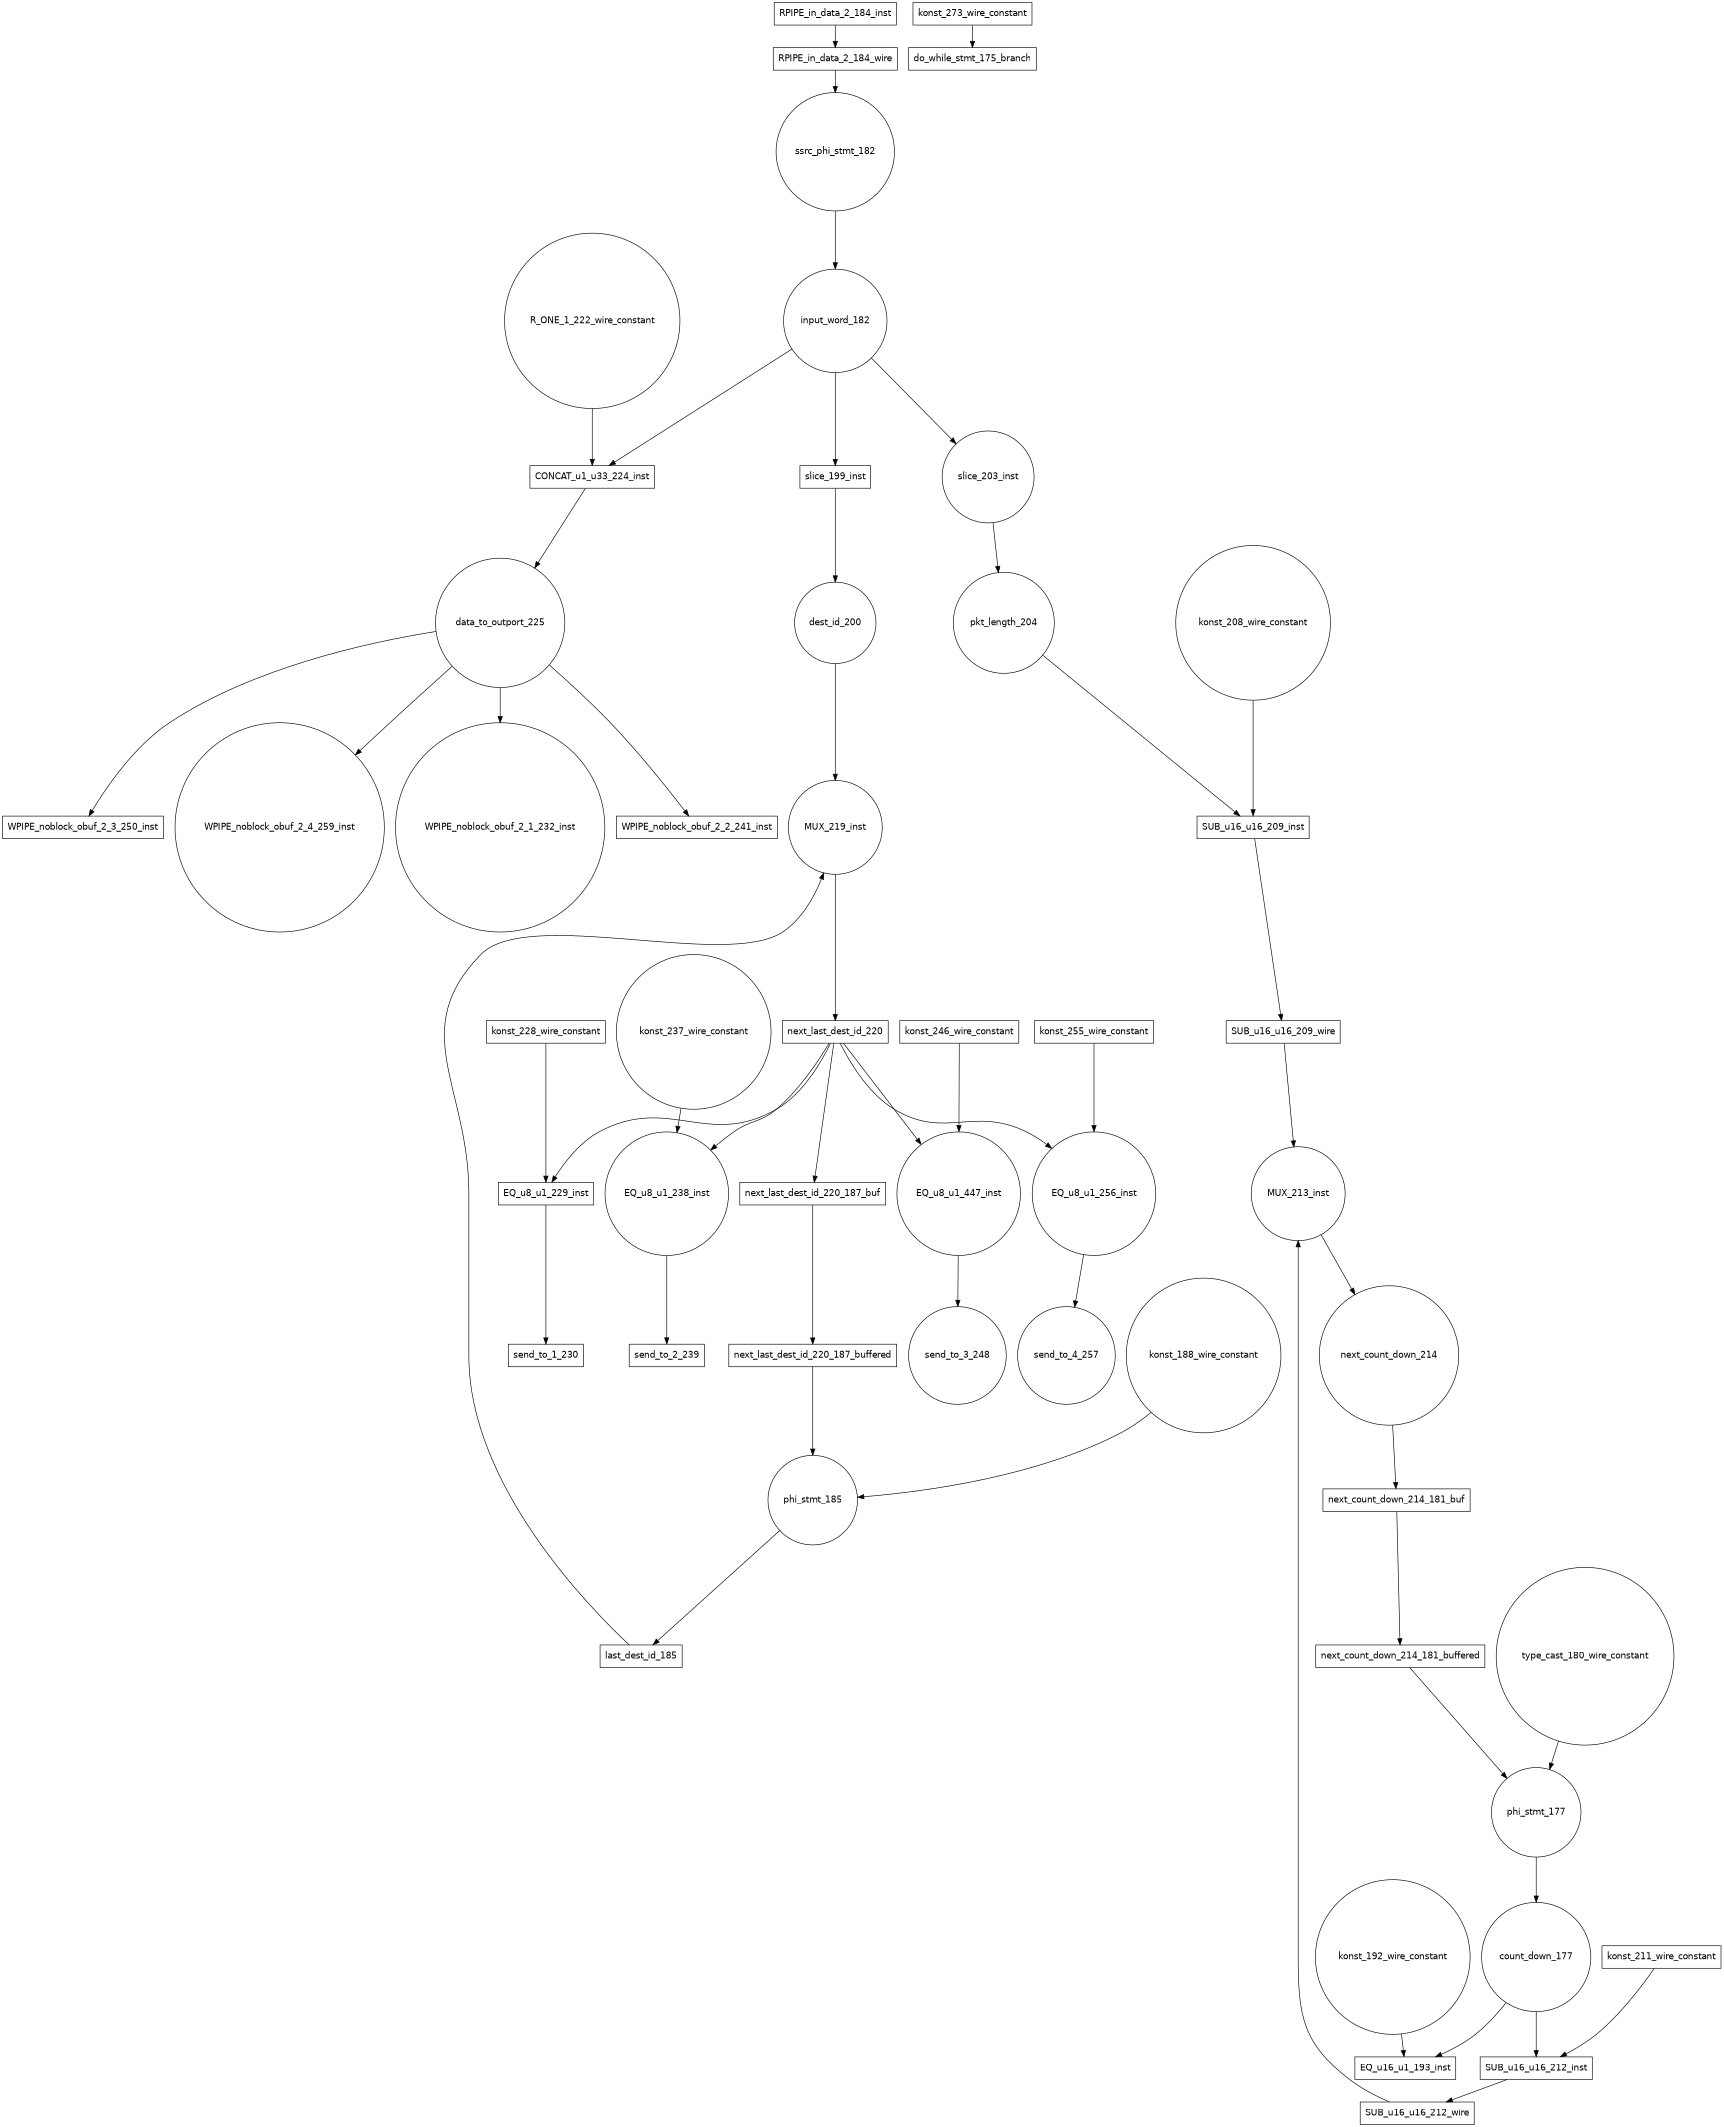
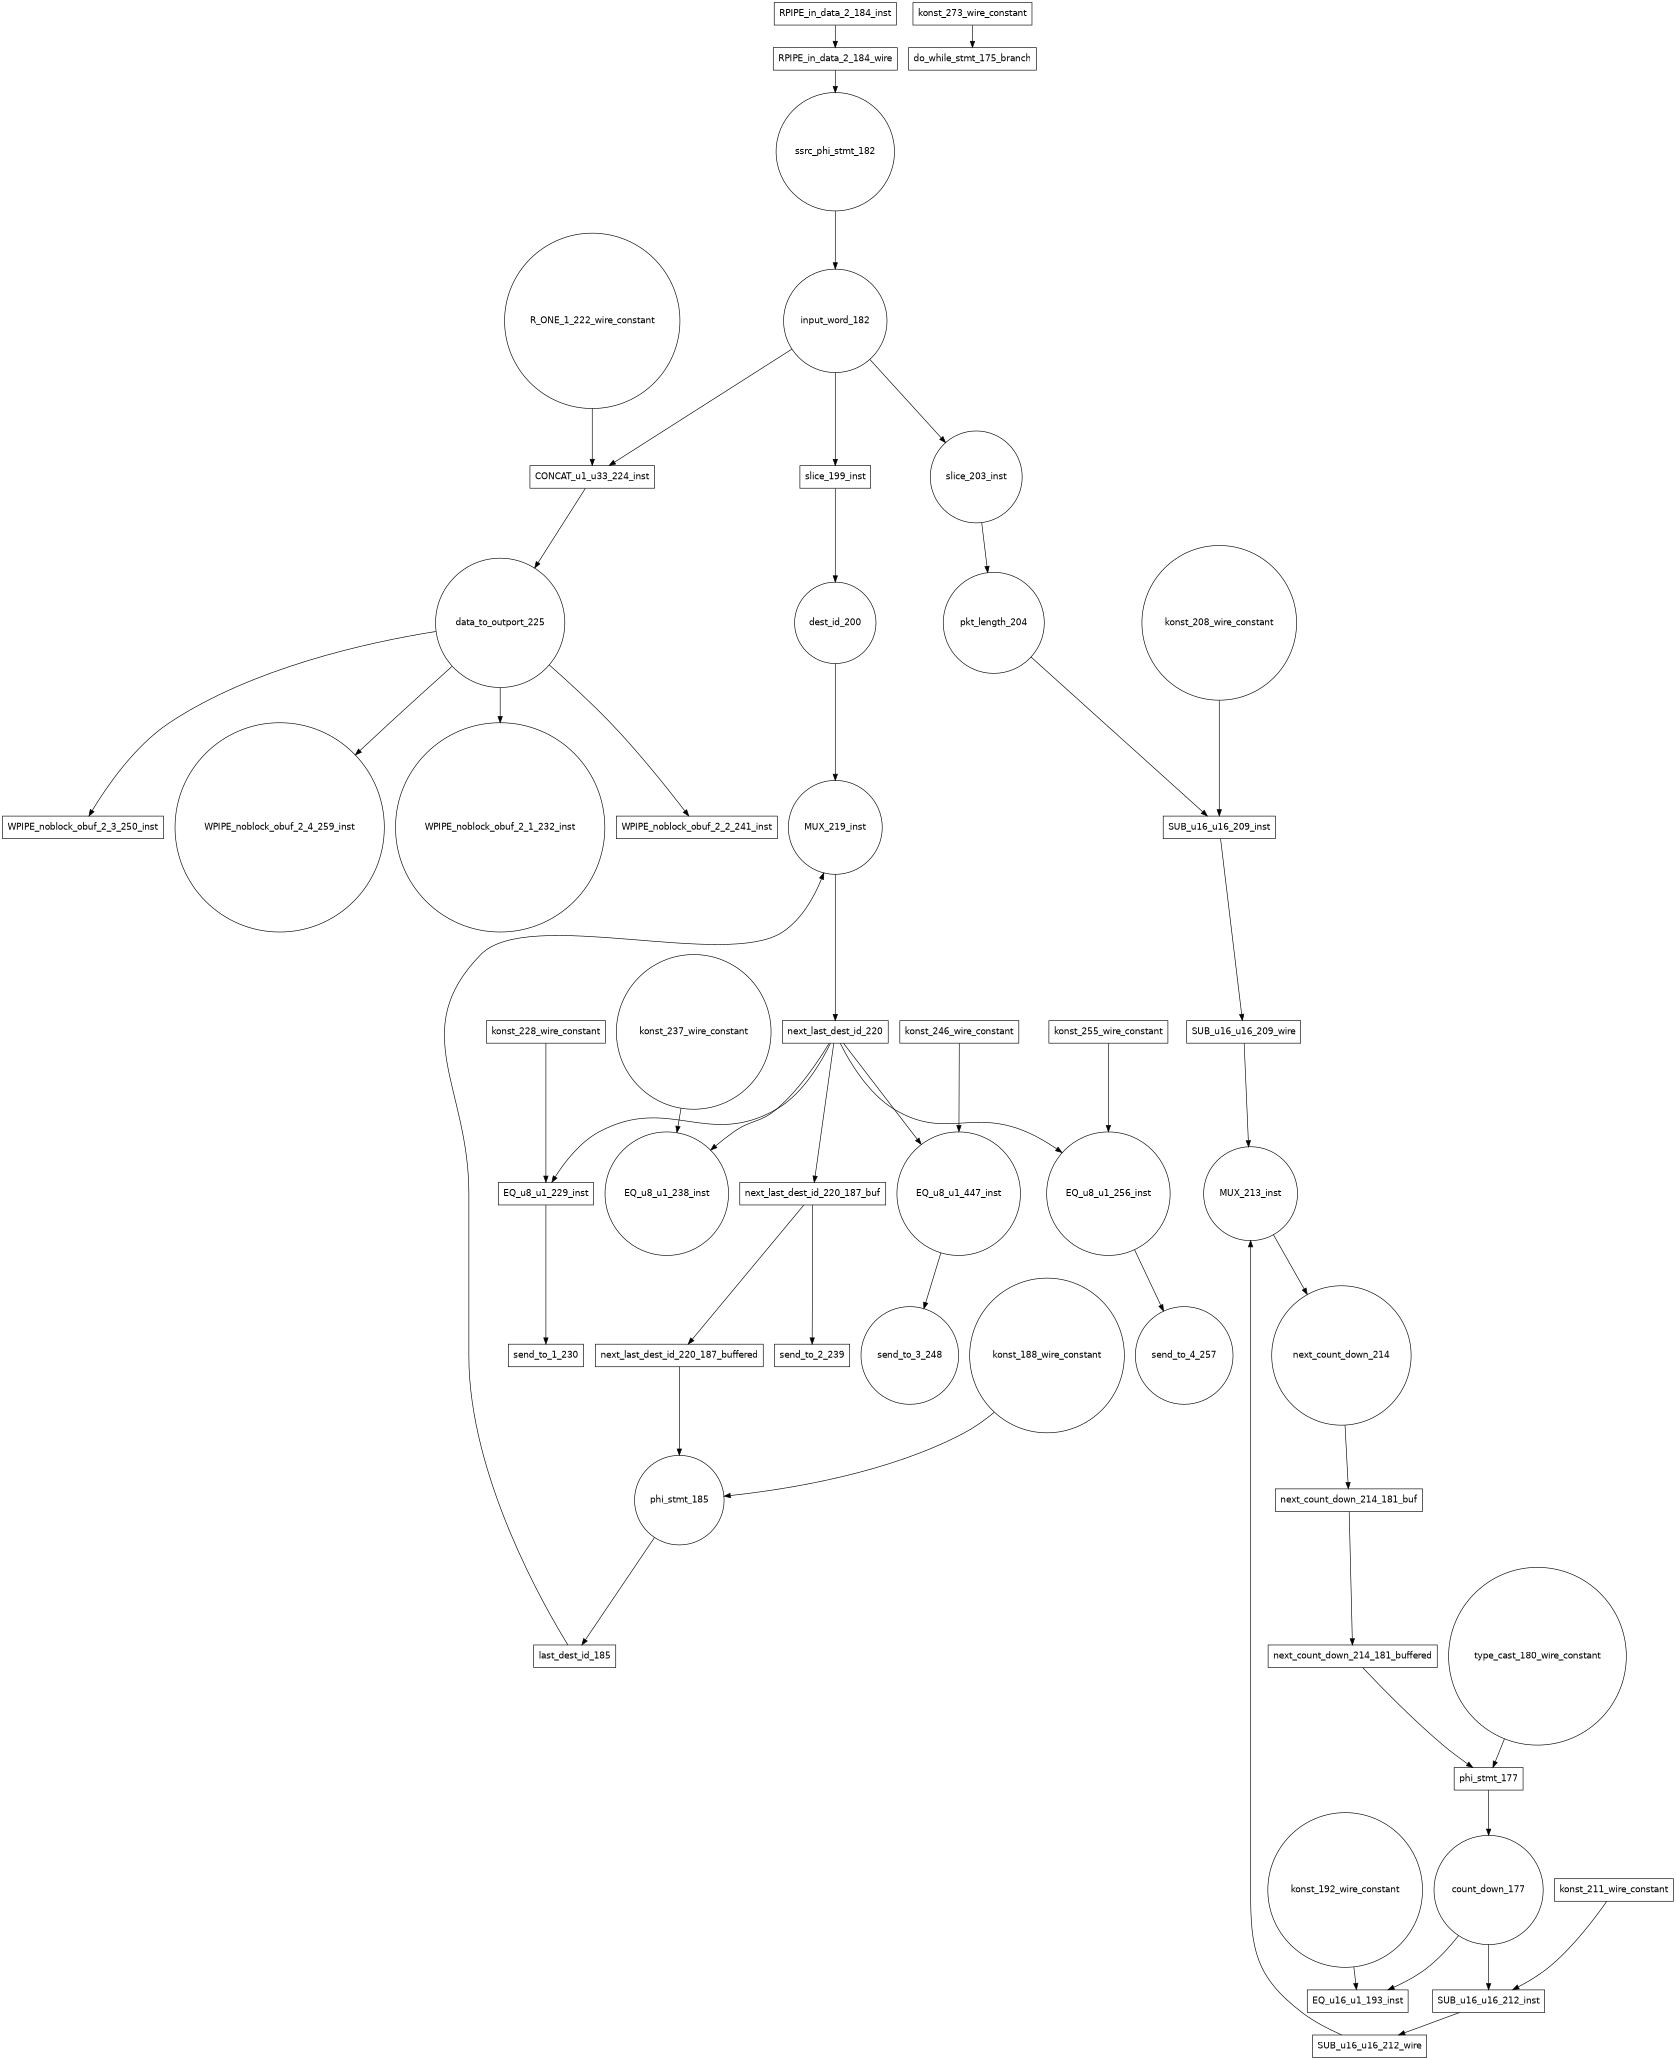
(667, 1297) -> (812, 1271)
(1536, 1812) -> (1489, 1779)
